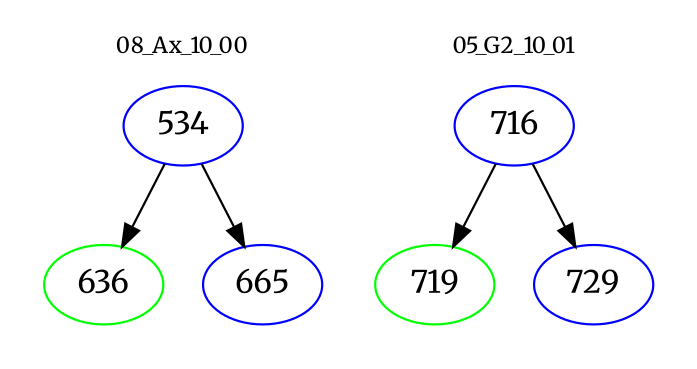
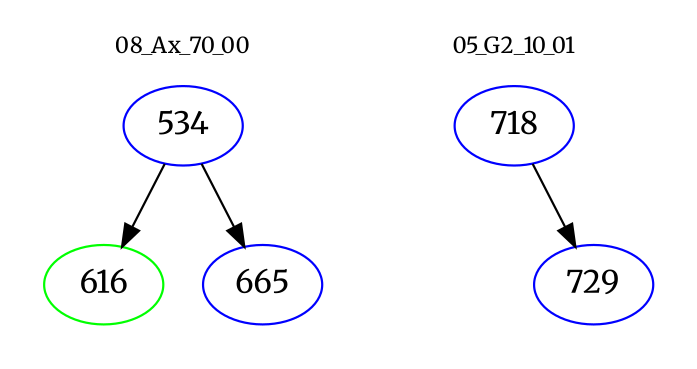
(183, 47) -> (183, 47)
(514, 126) -> (514, 126)
(104, 285) -> (104, 285)
(435, 285) -> none
